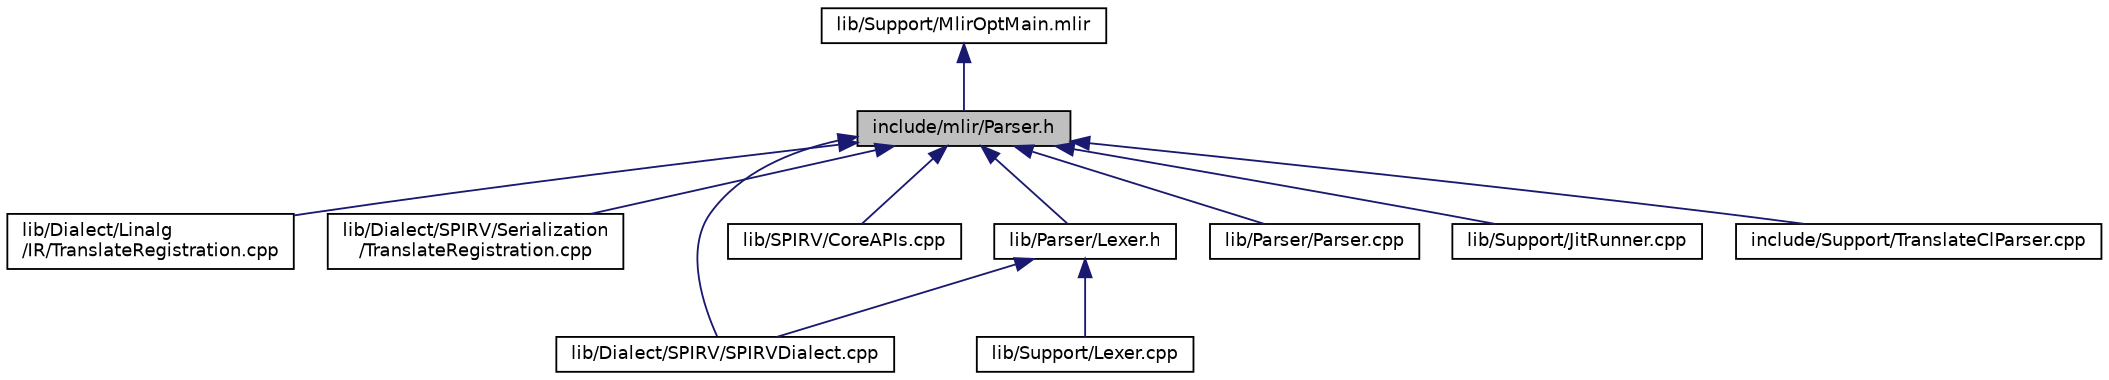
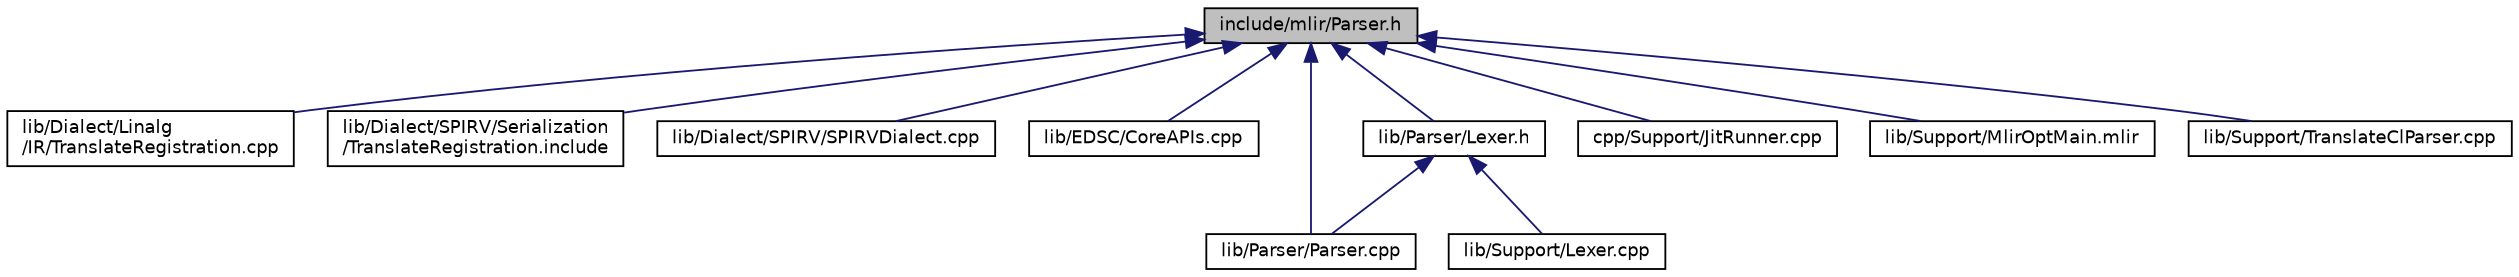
(964, 87) -> (1678, 83)
(476, 241) -> (476, 139)
(845, 241) -> (1144, 139)
(1577, 241) -> (1708, 139)
(1919, 241) -> (2350, 139)
(896, 301) -> (1375, 201)
